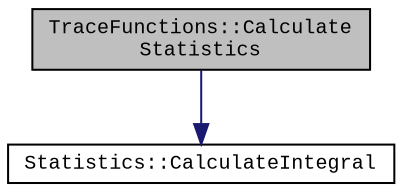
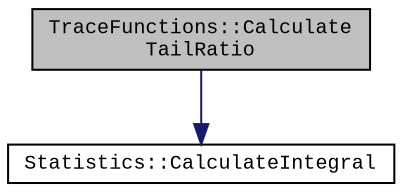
(201, 39) -> (201, 39)
